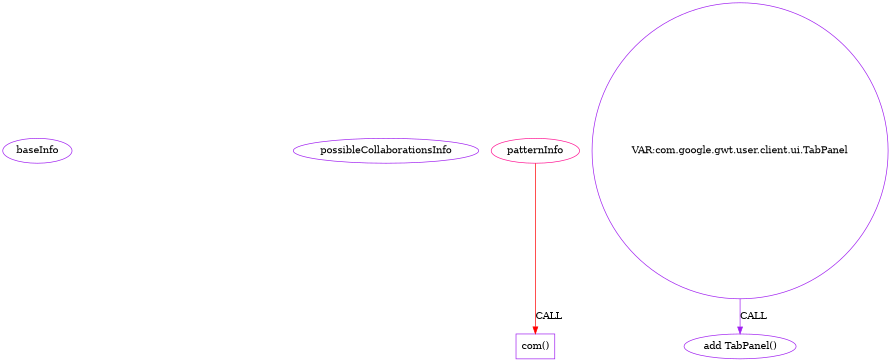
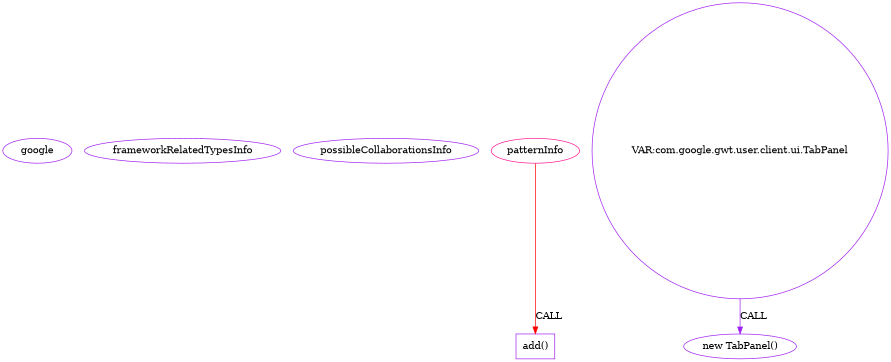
(37, 151) -> (37, 151)
none -> (183, 151)
(535, 346) -> (535, 346)
(740, 346) -> (740, 346)
